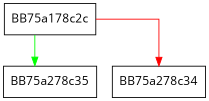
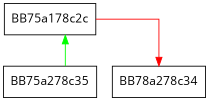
(35, 46) -> (65, 55)
(159, 82) -> (159, 82)
